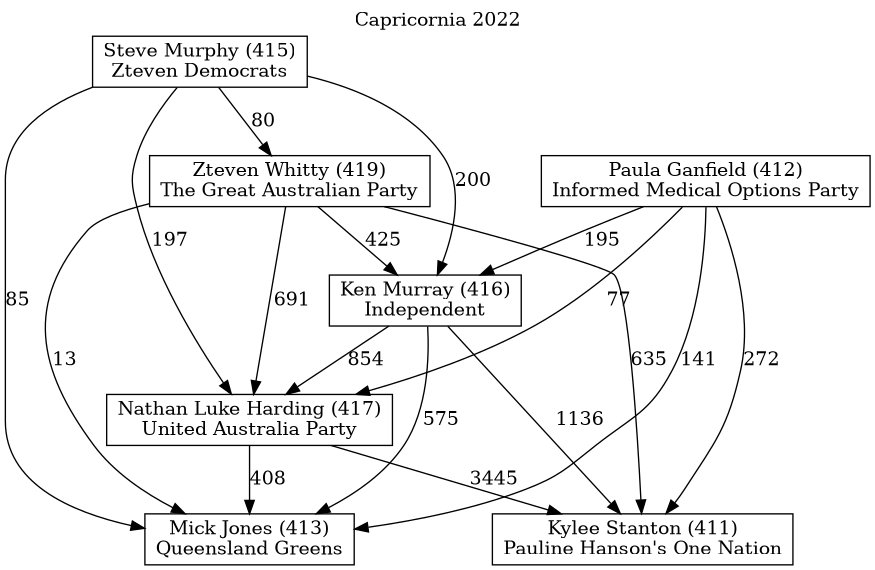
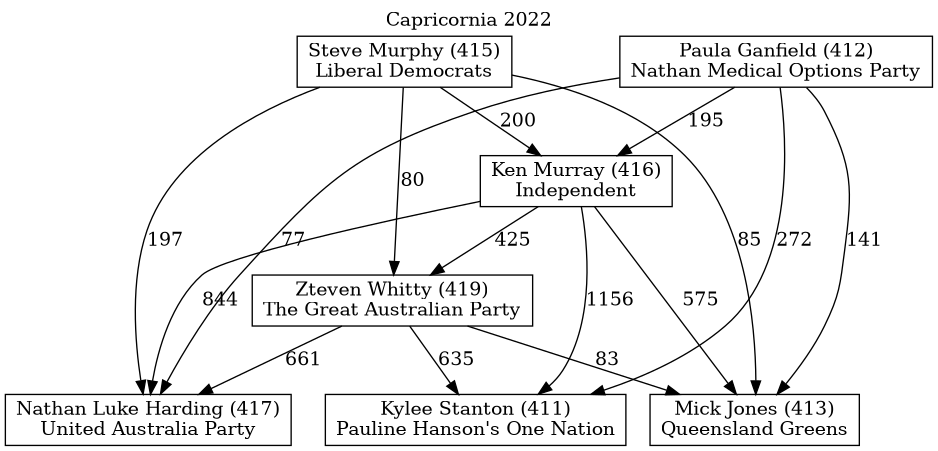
(200, 62) -> (405, 62)
(706, 181) -> (776, 62)
(352, 236) -> (490, 237)
(292, 301) -> (304, 360)
(65, 360) -> (608, 360)
(366, 360) -> (221, 301)
(580, 420) -> (610, 301)
(250, 473) -> none
(440, 478) -> none
